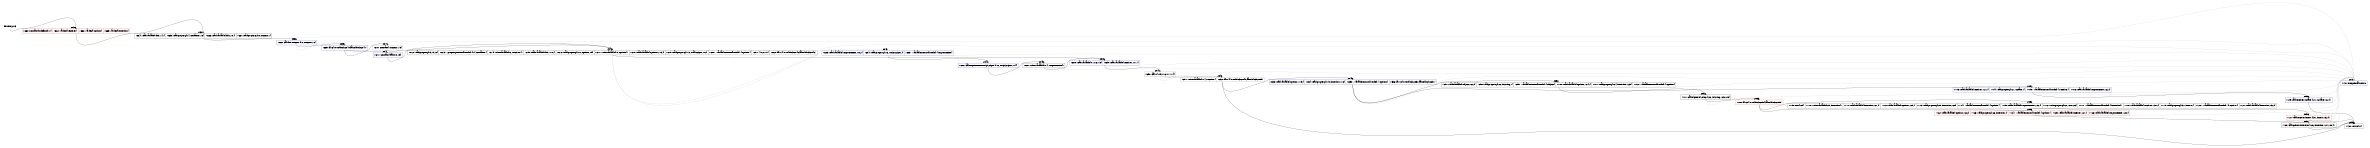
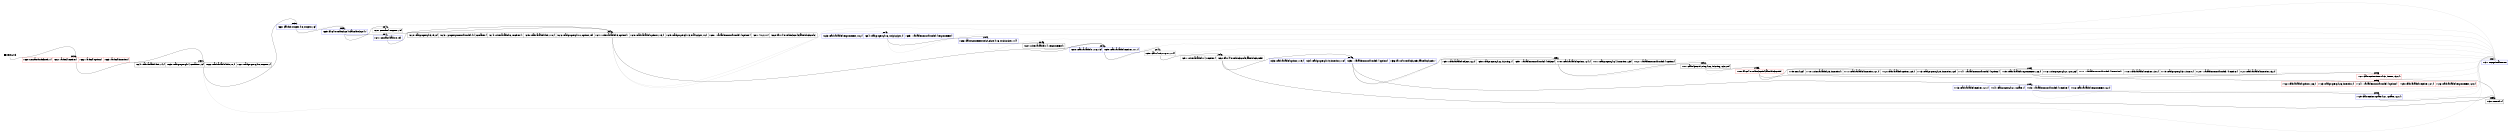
(2309, 125) -> none
